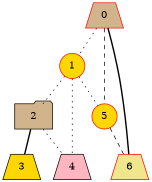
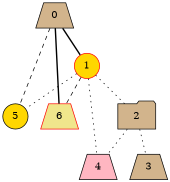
(105, 15) -> (55, 15)
(88, 42) -> (71, 42)
(105, 116) -> (15, 116)
(117, 141) -> (74, 90)
(28, 142) -> (143, 142)
(22, 167) -> (149, 167)
